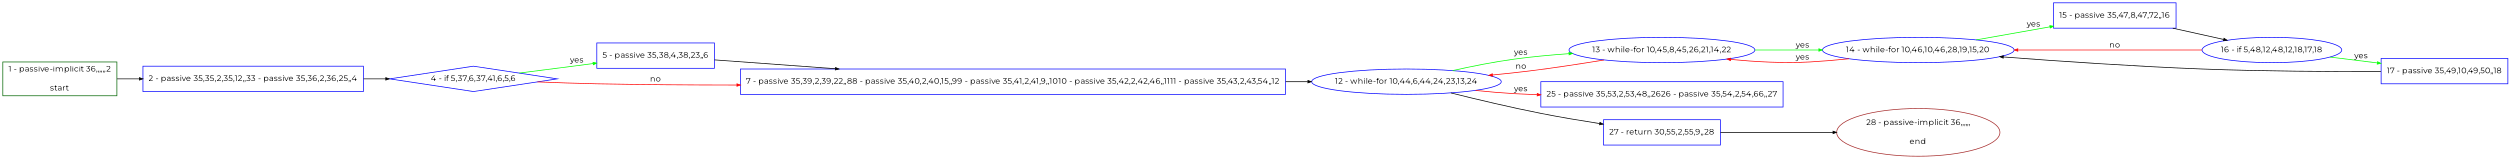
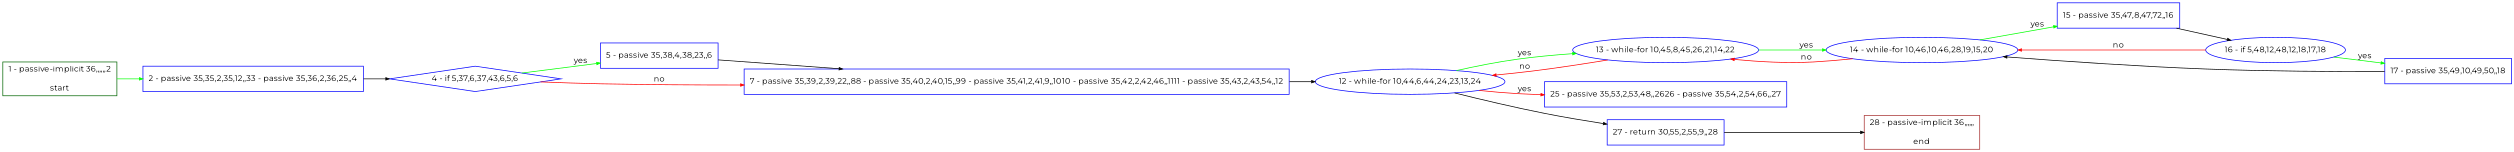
(1803, 57) -> (1806, 57)
(128, 79) -> (128, 79)
(473, 79) -> (475, 79)
(1918, 132) -> (1922, 132)
